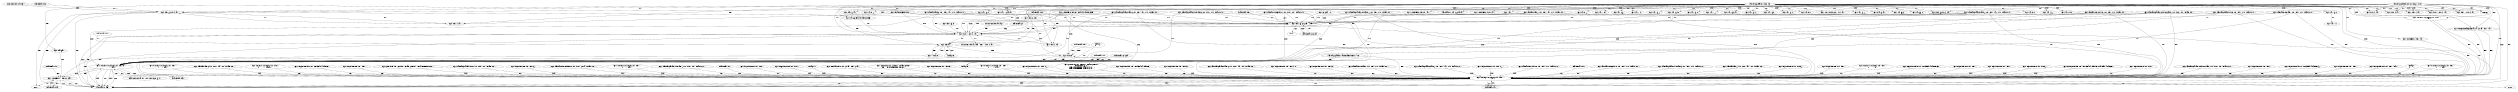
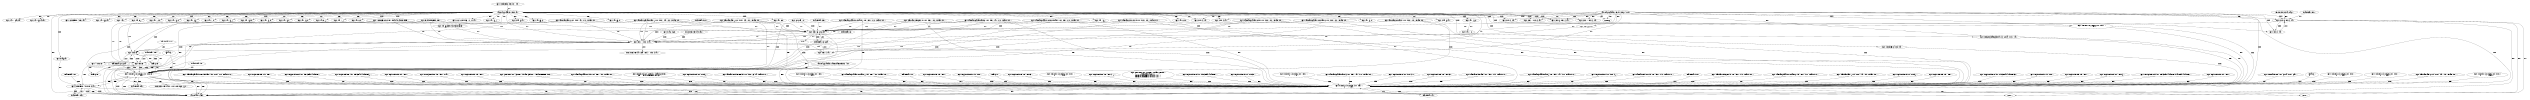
(1517, 7) -> (508, 8)
(1452, 12) -> (38, 20)
(948, 24) -> (670, 32)
